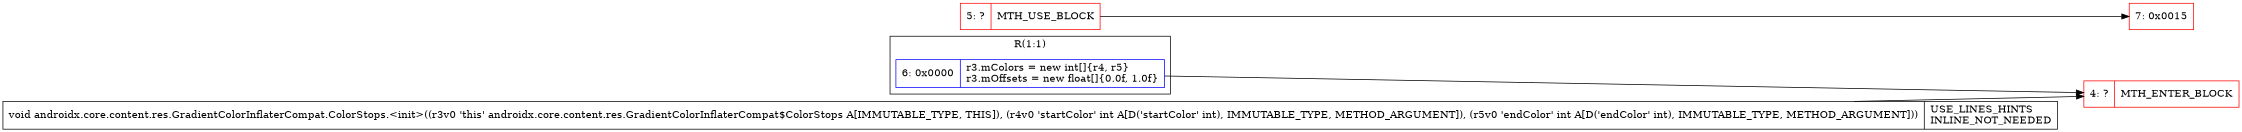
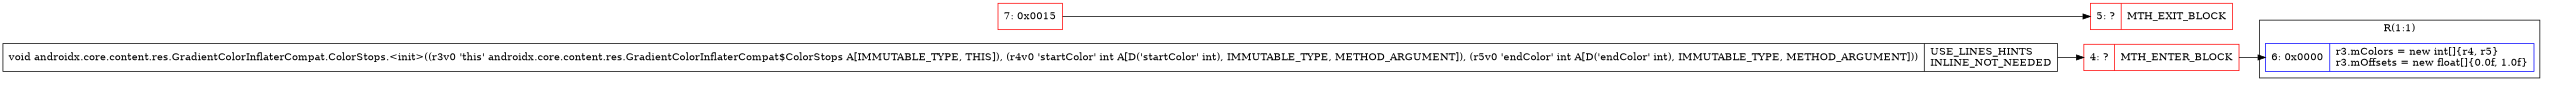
(1046, 16) -> (2177, 16)
(1611, 16) -> (1573, 16)
(1620, 84) -> (2248, 57)
